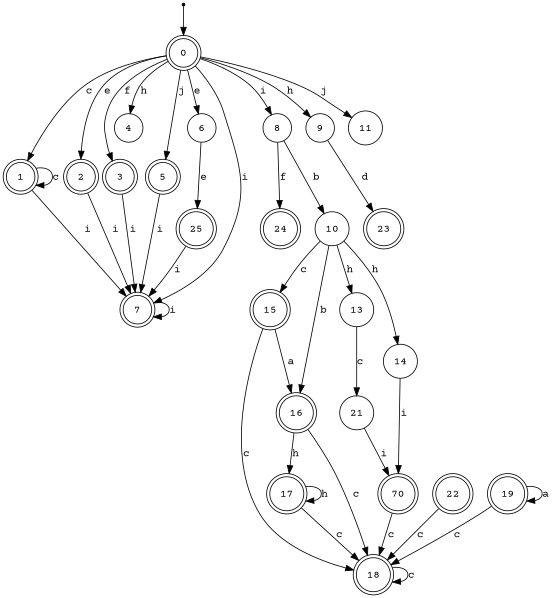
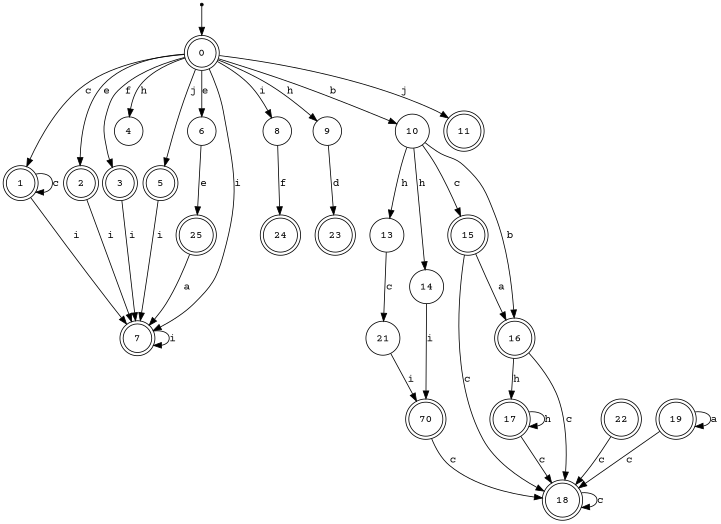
(365, 128) -> (464, 131)
(302, 174) -> (305, 87)
(178, 269) -> (187, 287)
